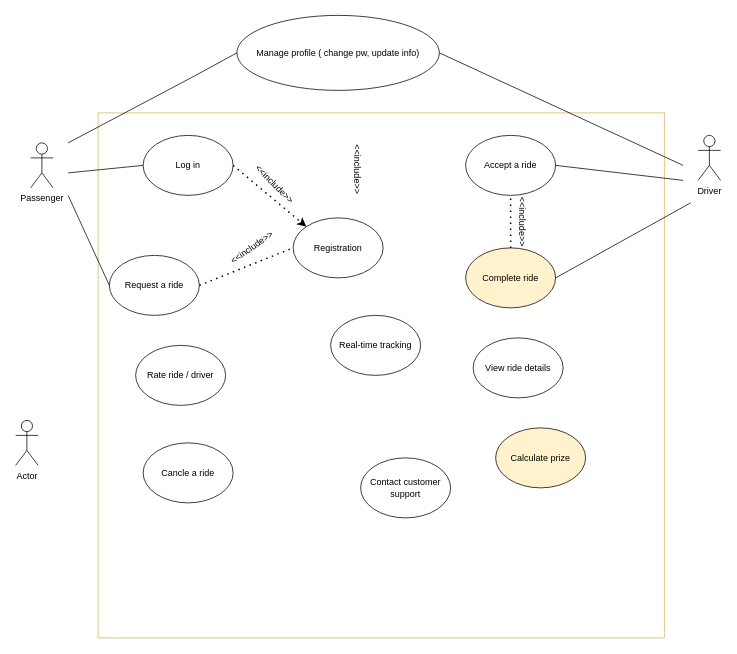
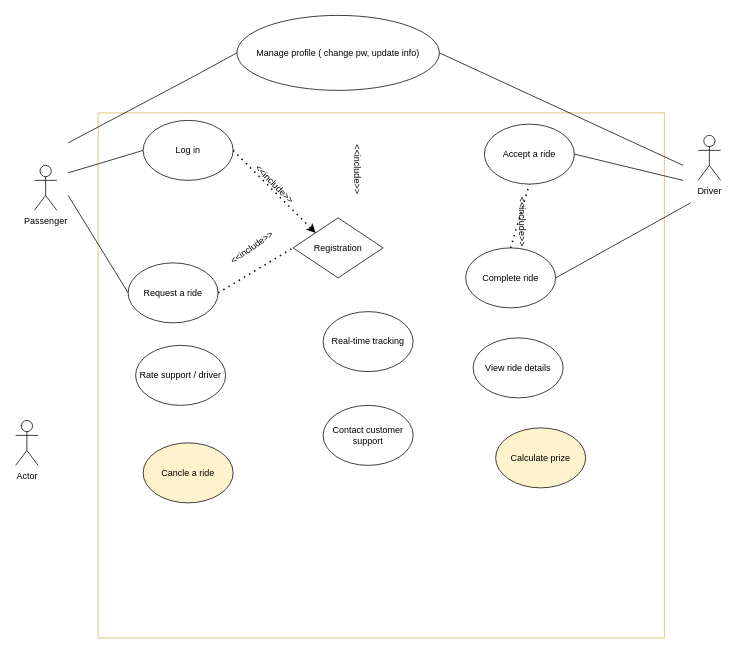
(42, 165) -> (45, 188)
(188, 165) -> (188, 150)
(510, 165) -> (529, 154)
(338, 248) -> (338, 248)
(510, 278) -> (510, 278)
(154, 285) -> (173, 293)
(375, 345) -> (368, 342)
(180, 375) -> (180, 375)
(188, 473) -> (188, 473)
(405, 488) -> (368, 435)
